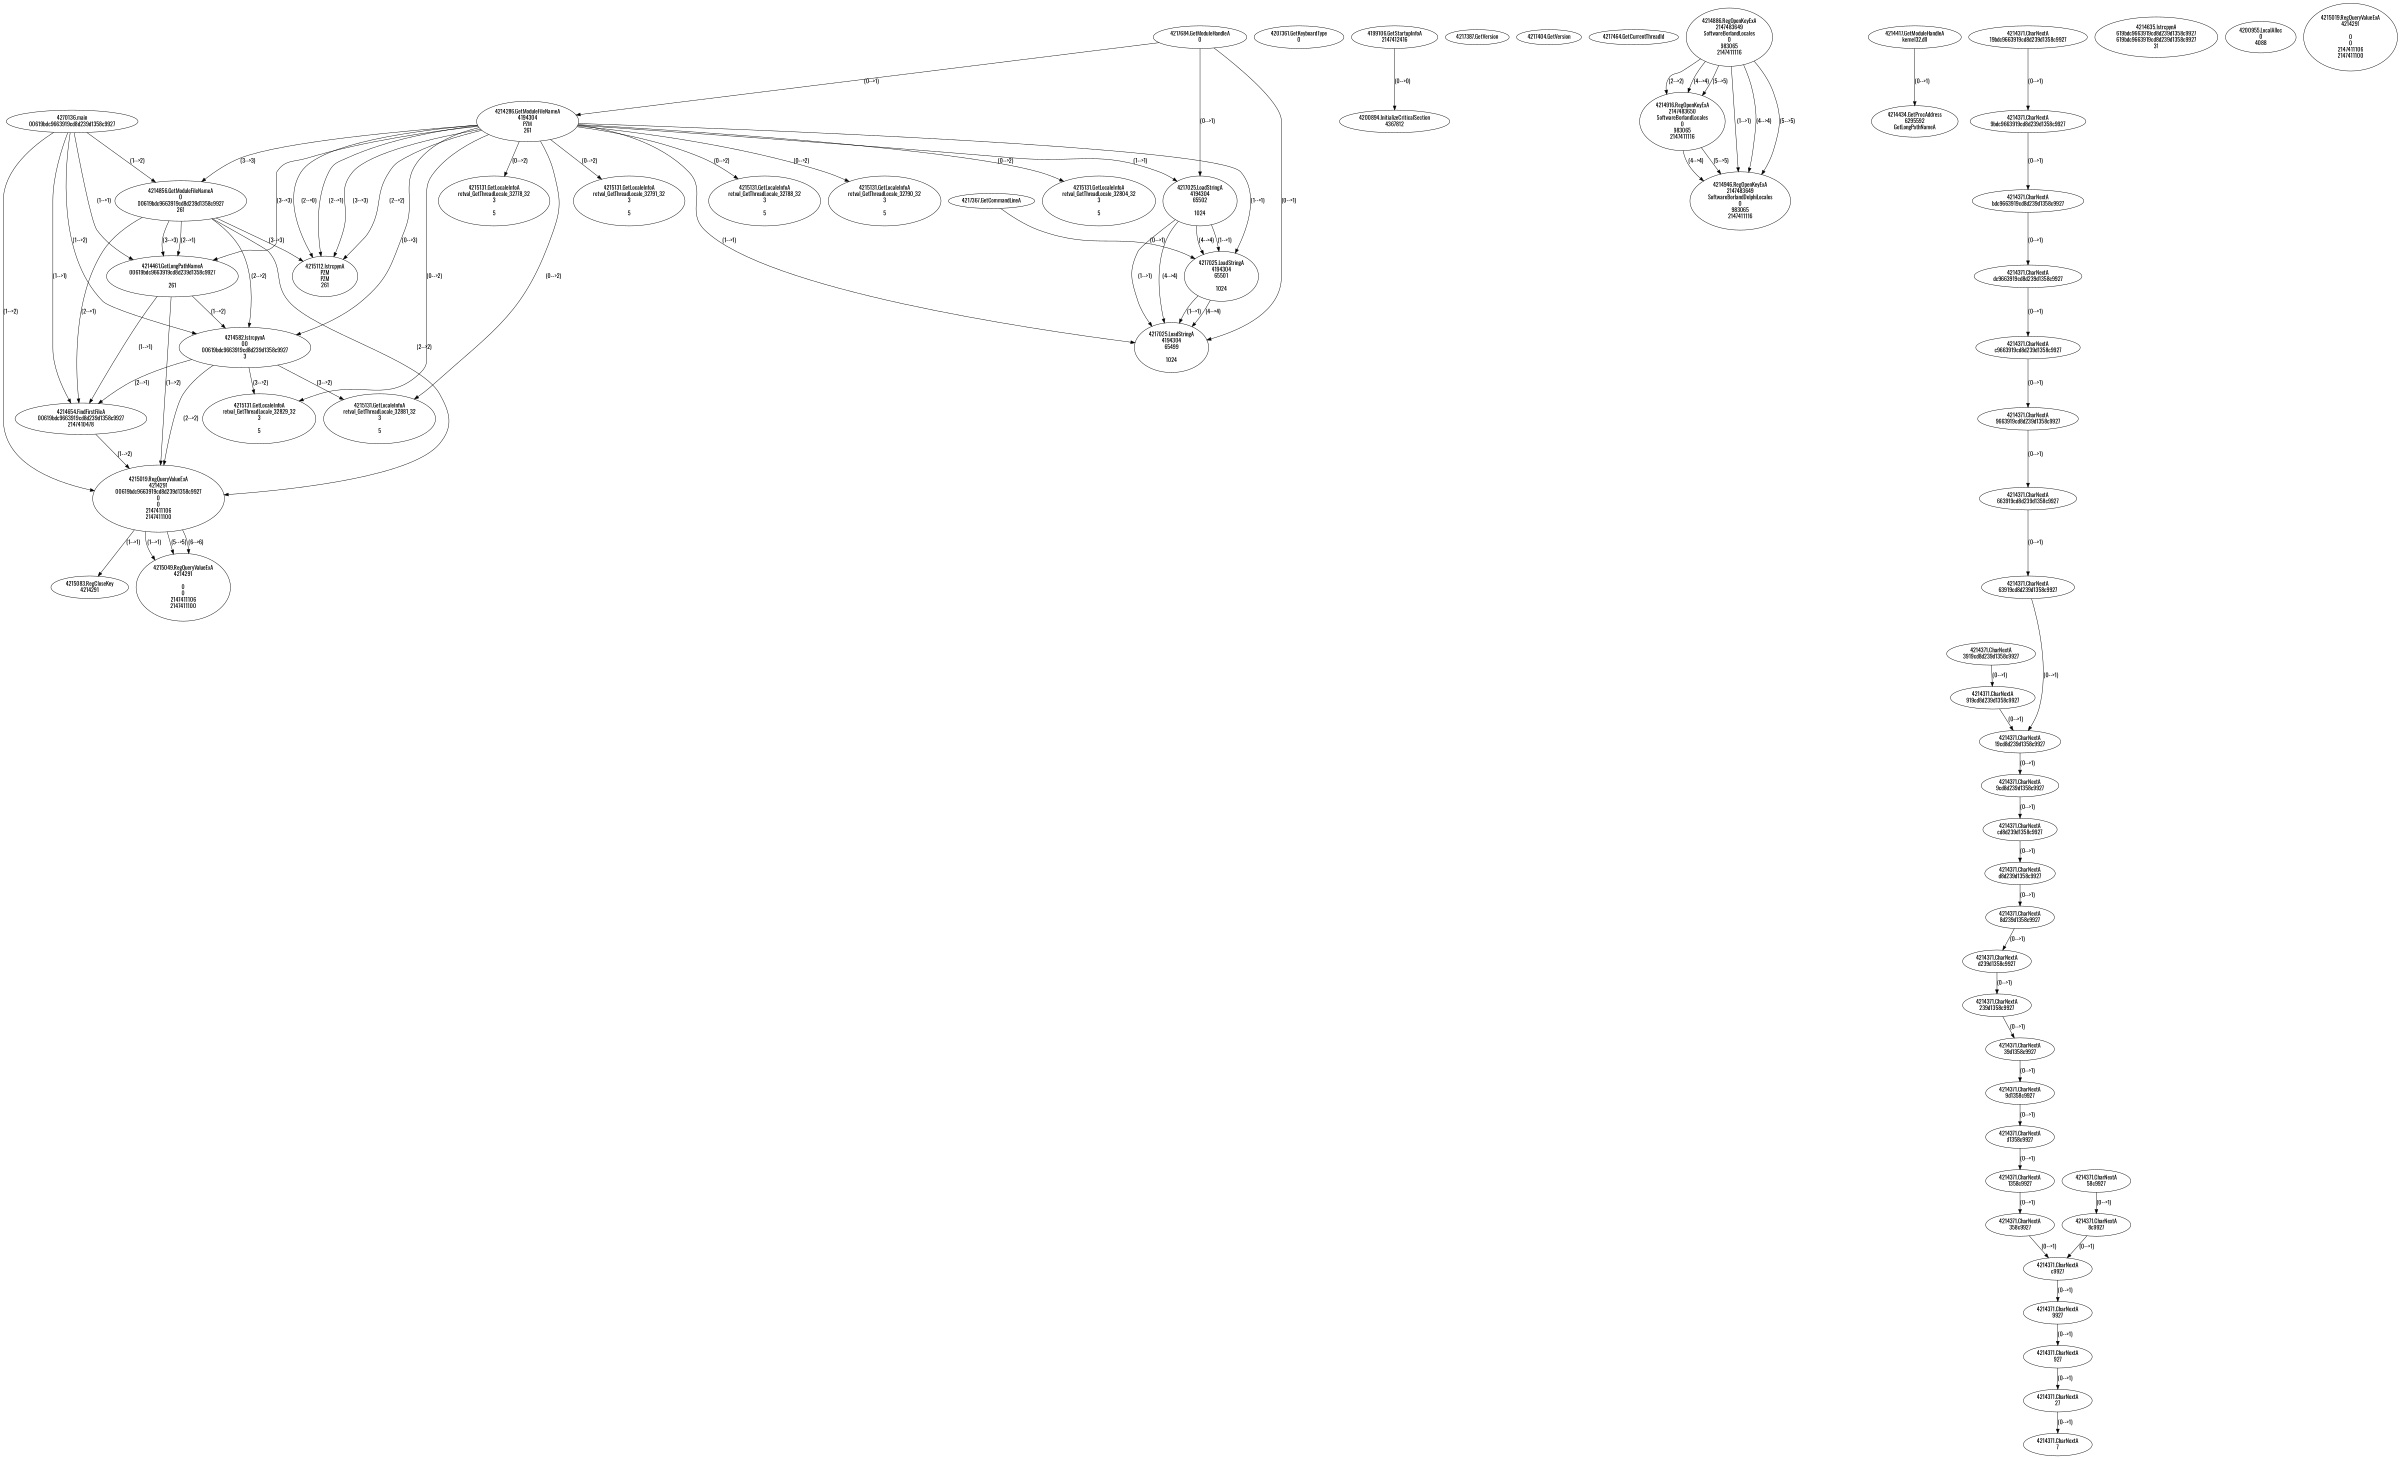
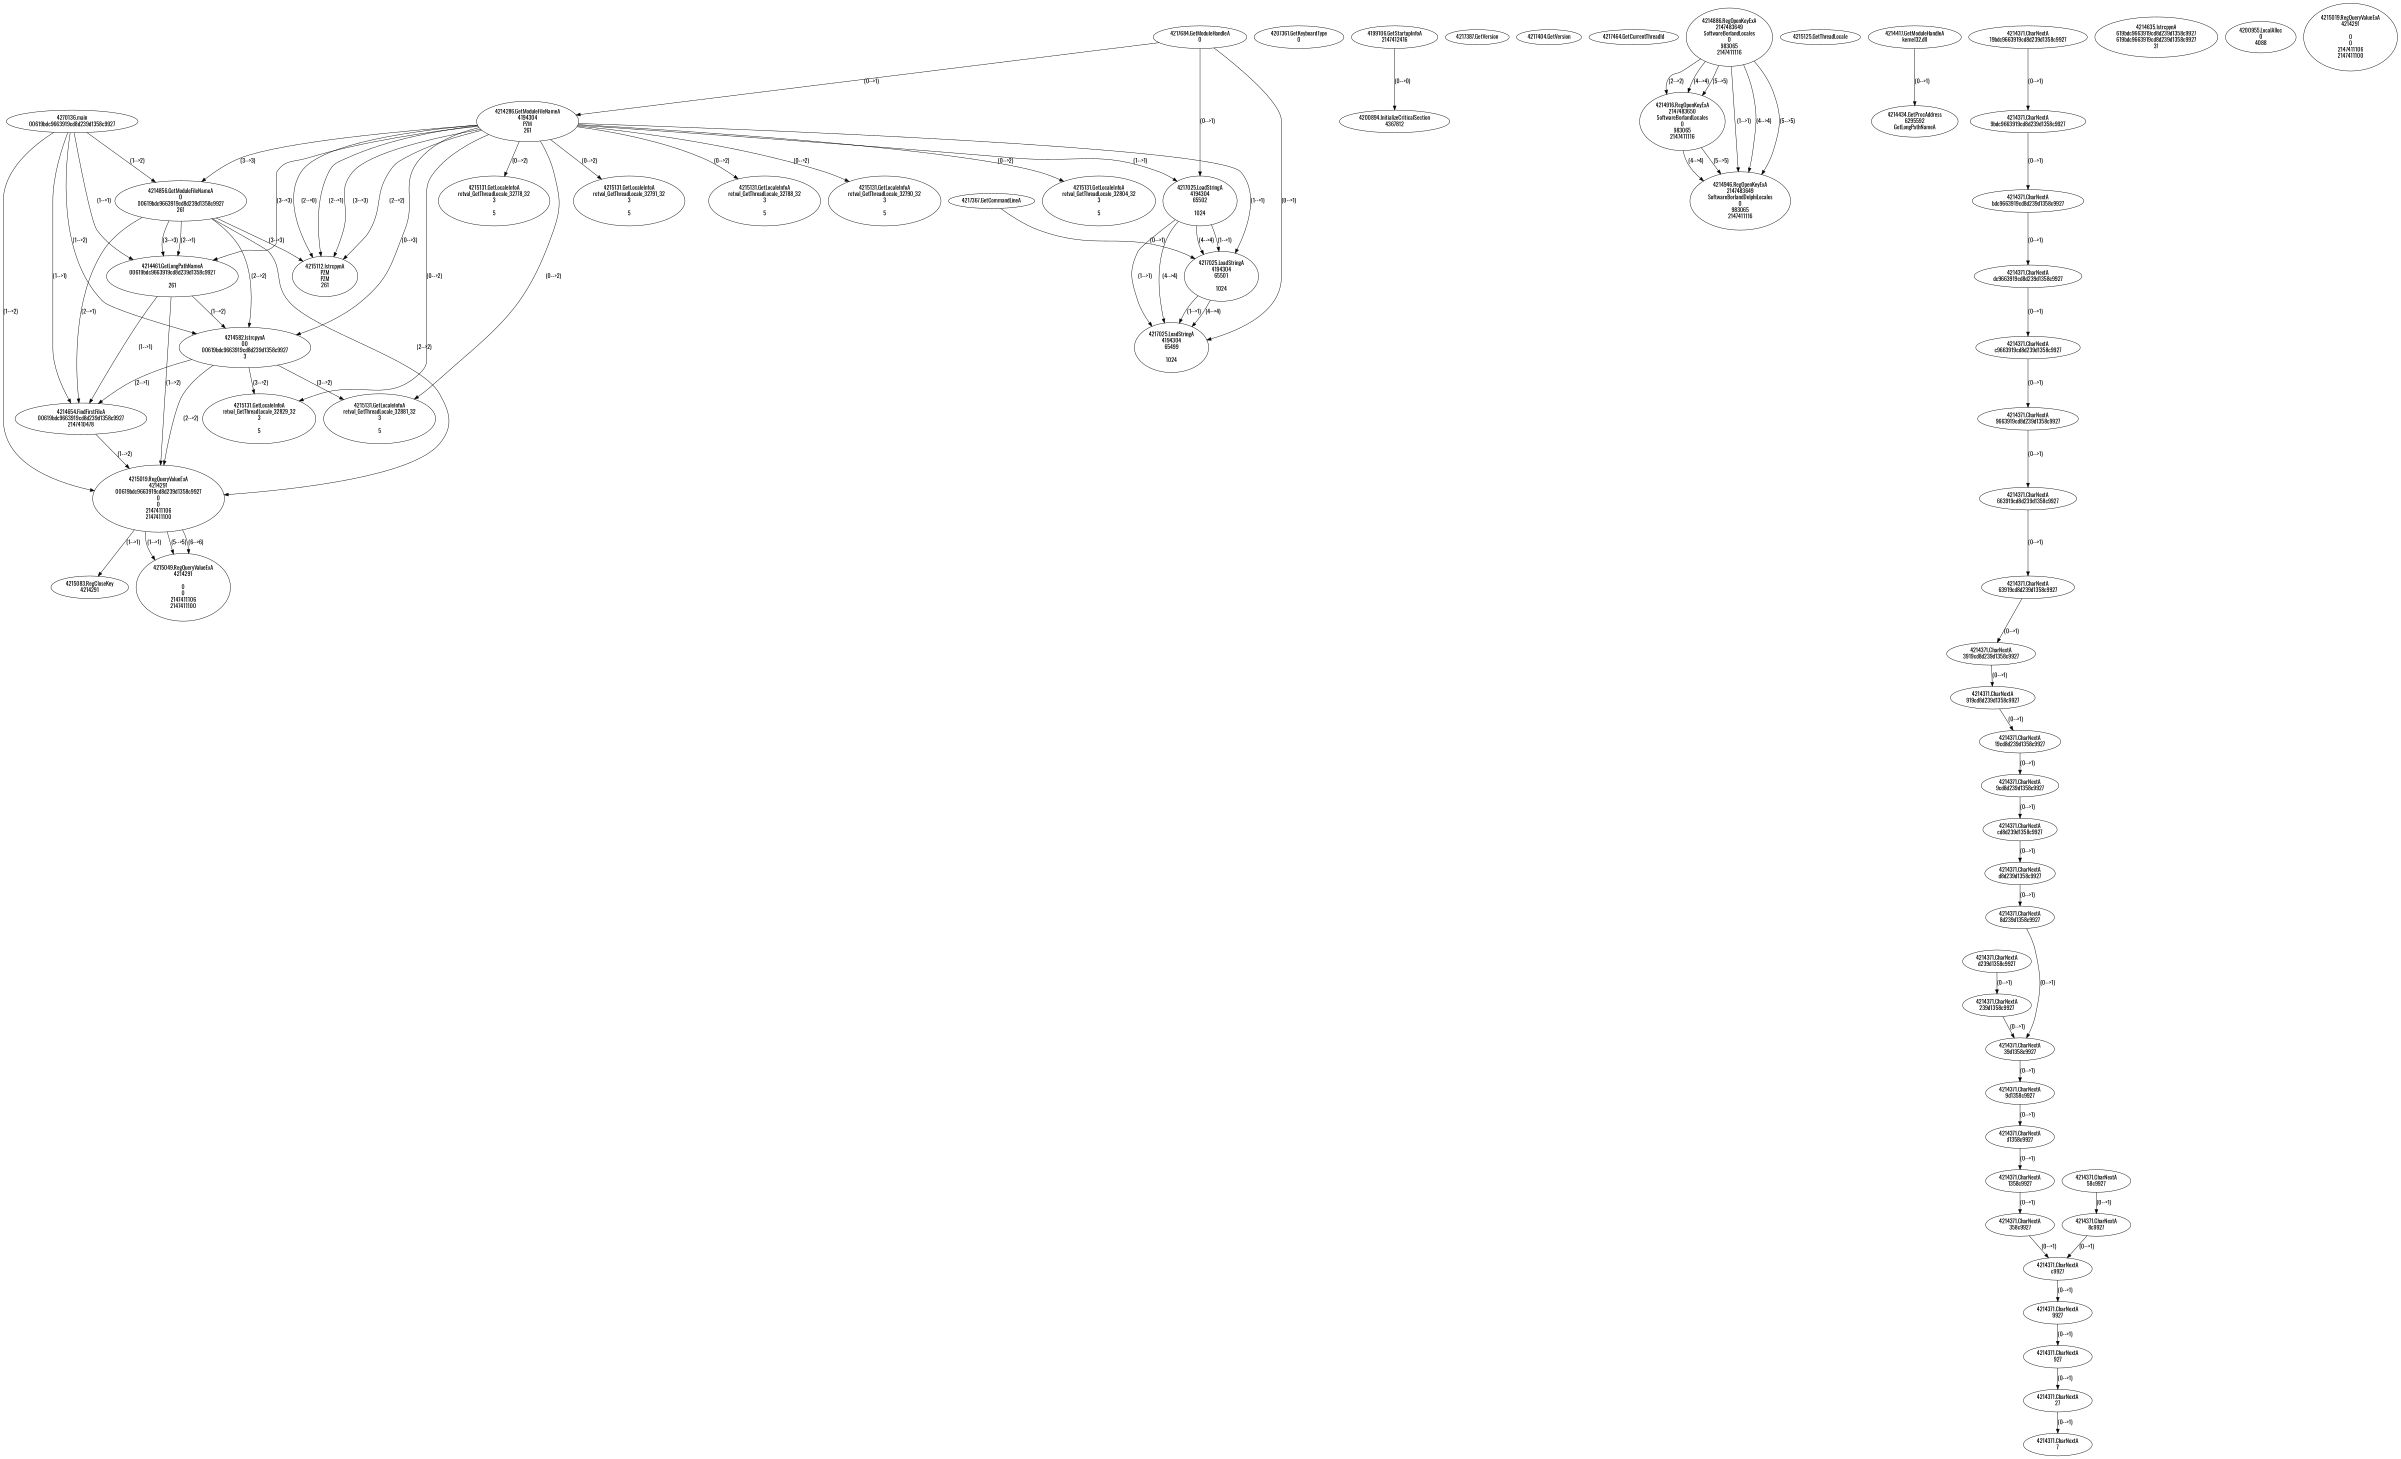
none -> (1820, 37)
(822, 283) -> none
(2043, 663) -> (2011, 619)
(2010, 937) -> (2040, 981)
